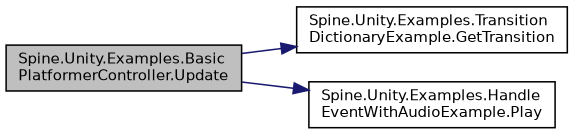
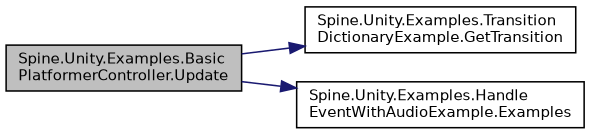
(432, 105) -> (440, 105)
